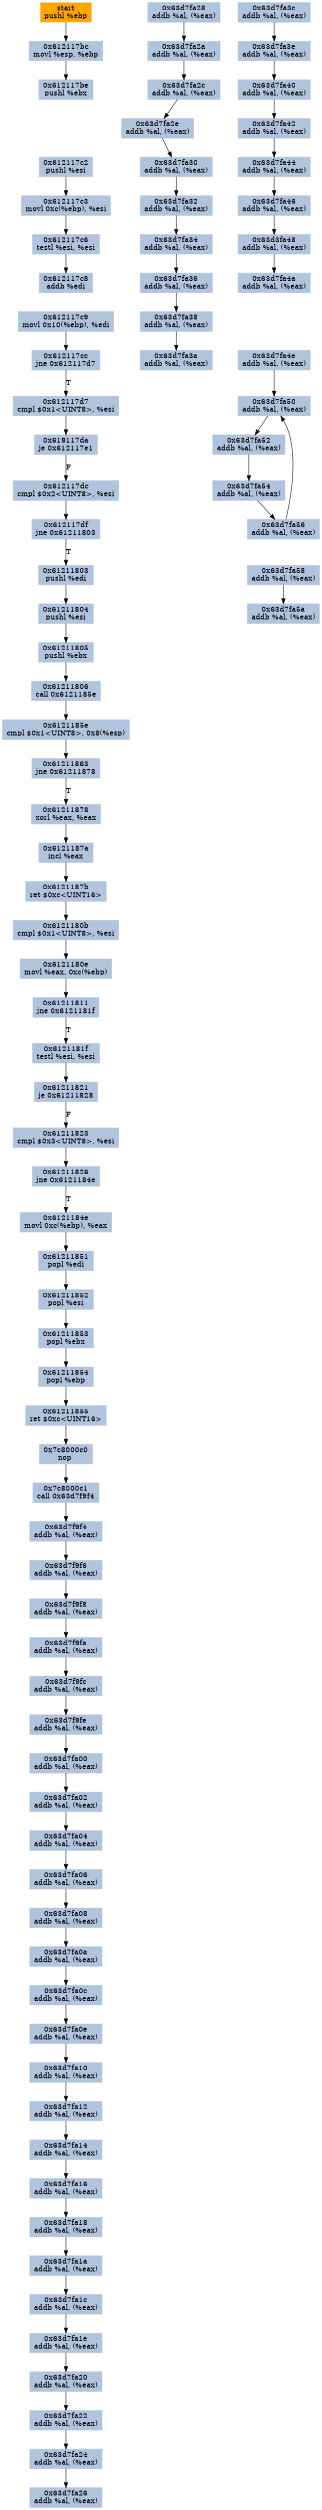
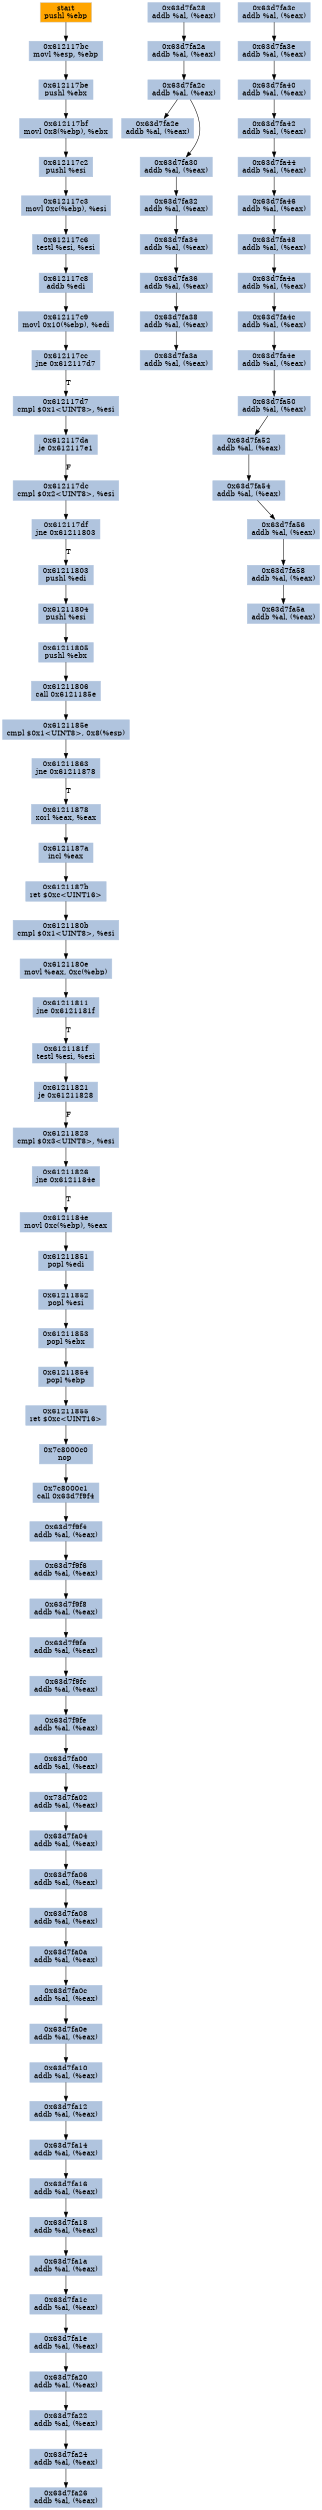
none -> (66, 128)
(166, 145) -> (200, 127)
(274, 244) -> (274, 244)
none -> (66, 300)
none -> (274, 322)
(66, 445) -> (66, 445)
(293, 469) -> (283, 549)
(66, 1802) -> (66, 1802)
